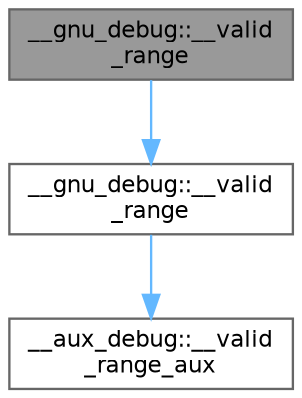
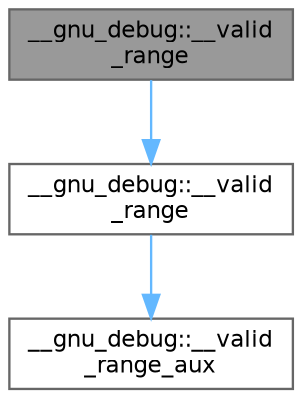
(151, 354) -> (151, 354)
